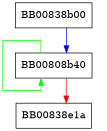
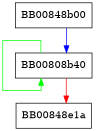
(54, 15) -> (54, 15)
(54, 116) -> (54, 116)
